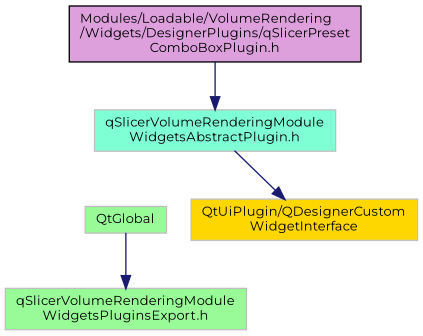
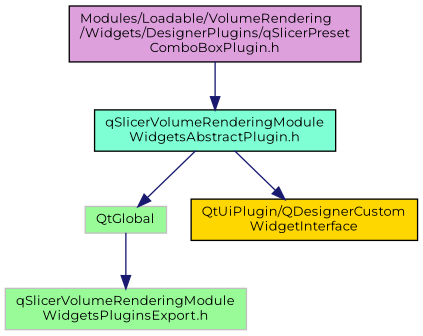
(215, 131) -> (215, 131)
none -> (172, 174)
(304, 220) -> (304, 220)
